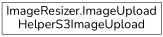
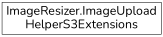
(82, 18) -> (82, 18)
